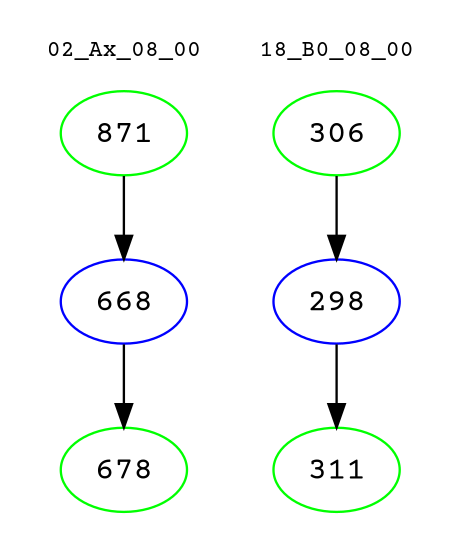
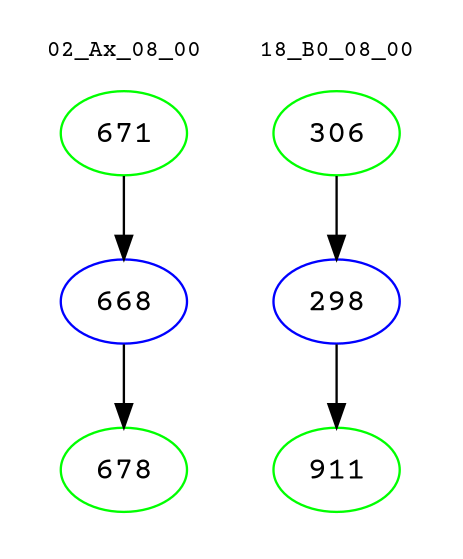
(124, 133) -> (124, 133)
(337, 470) -> (337, 470)
